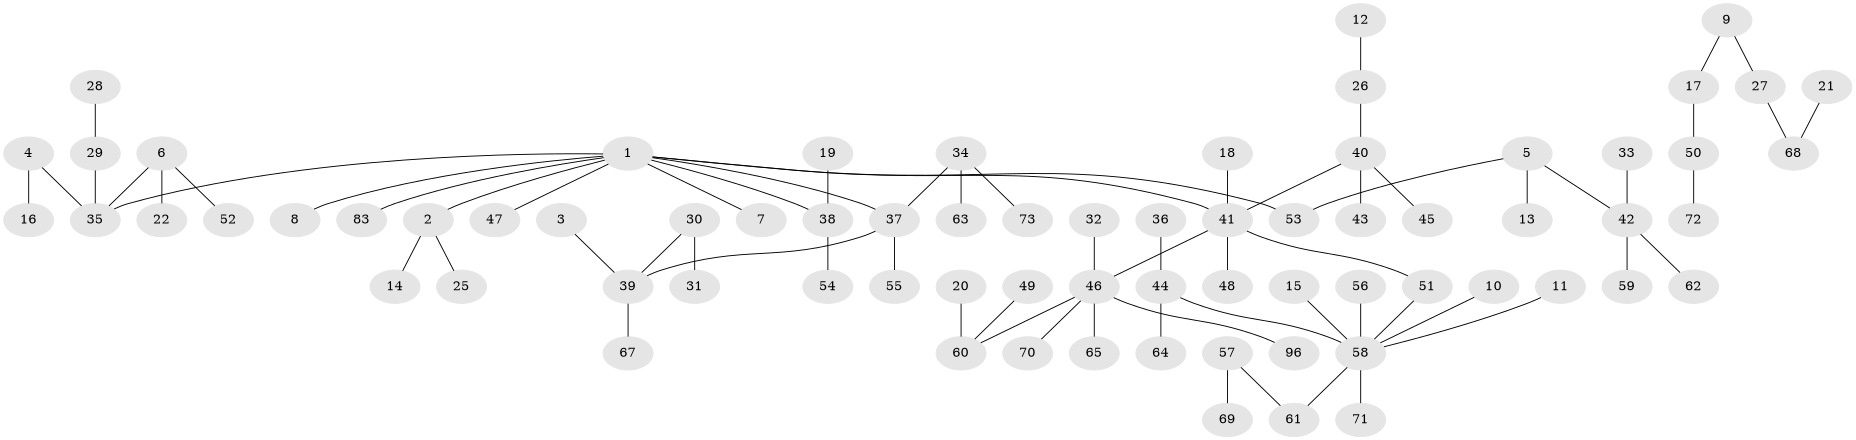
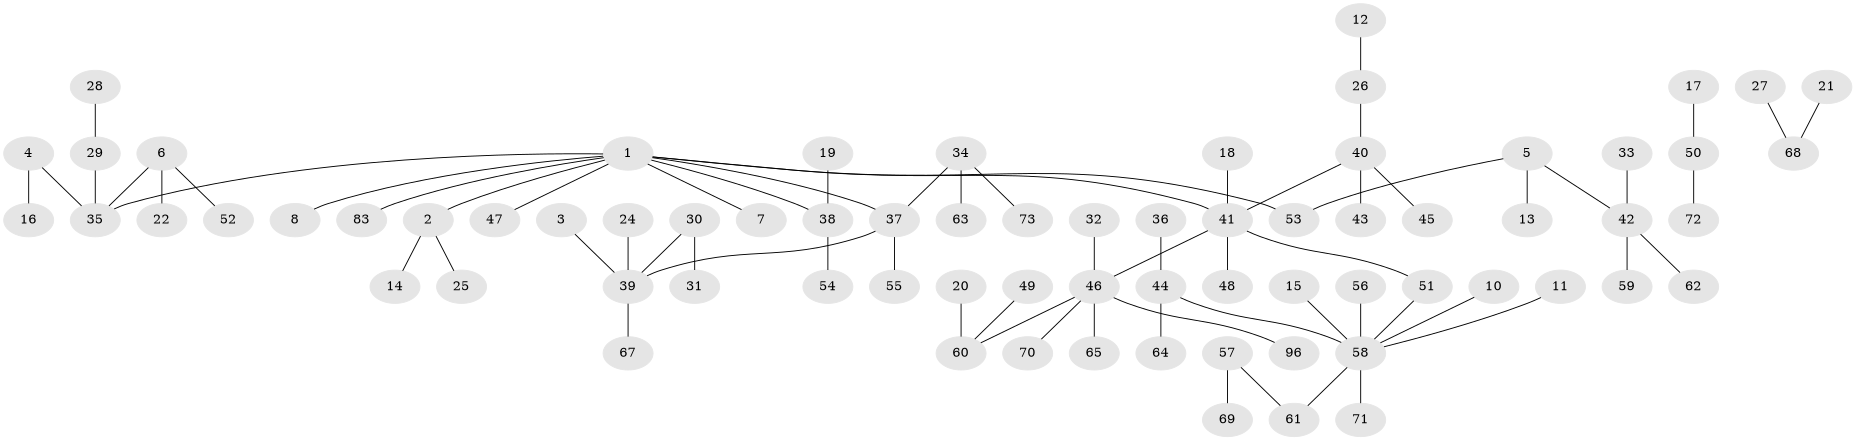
(1727, 20) -> none
none -> (628, 220)
